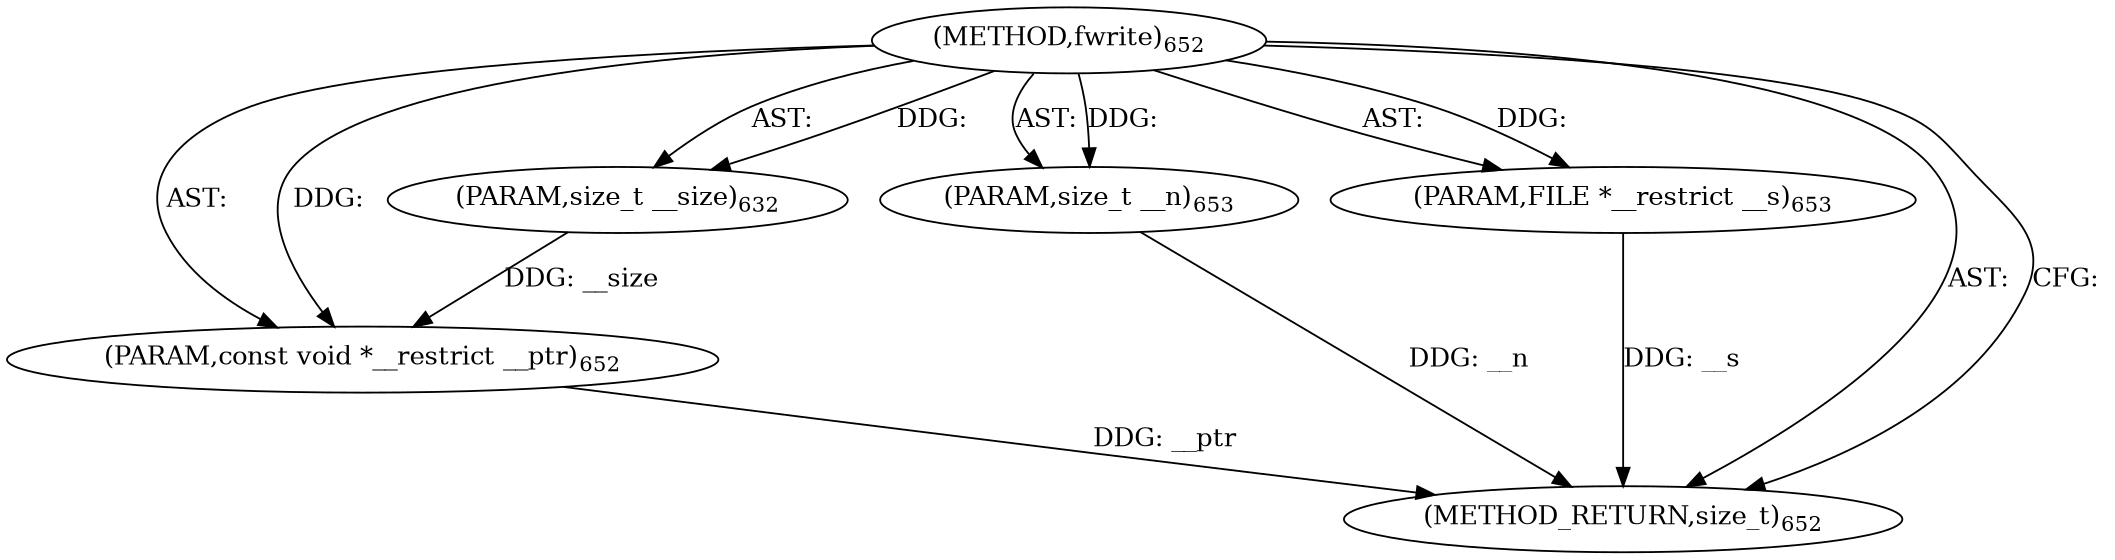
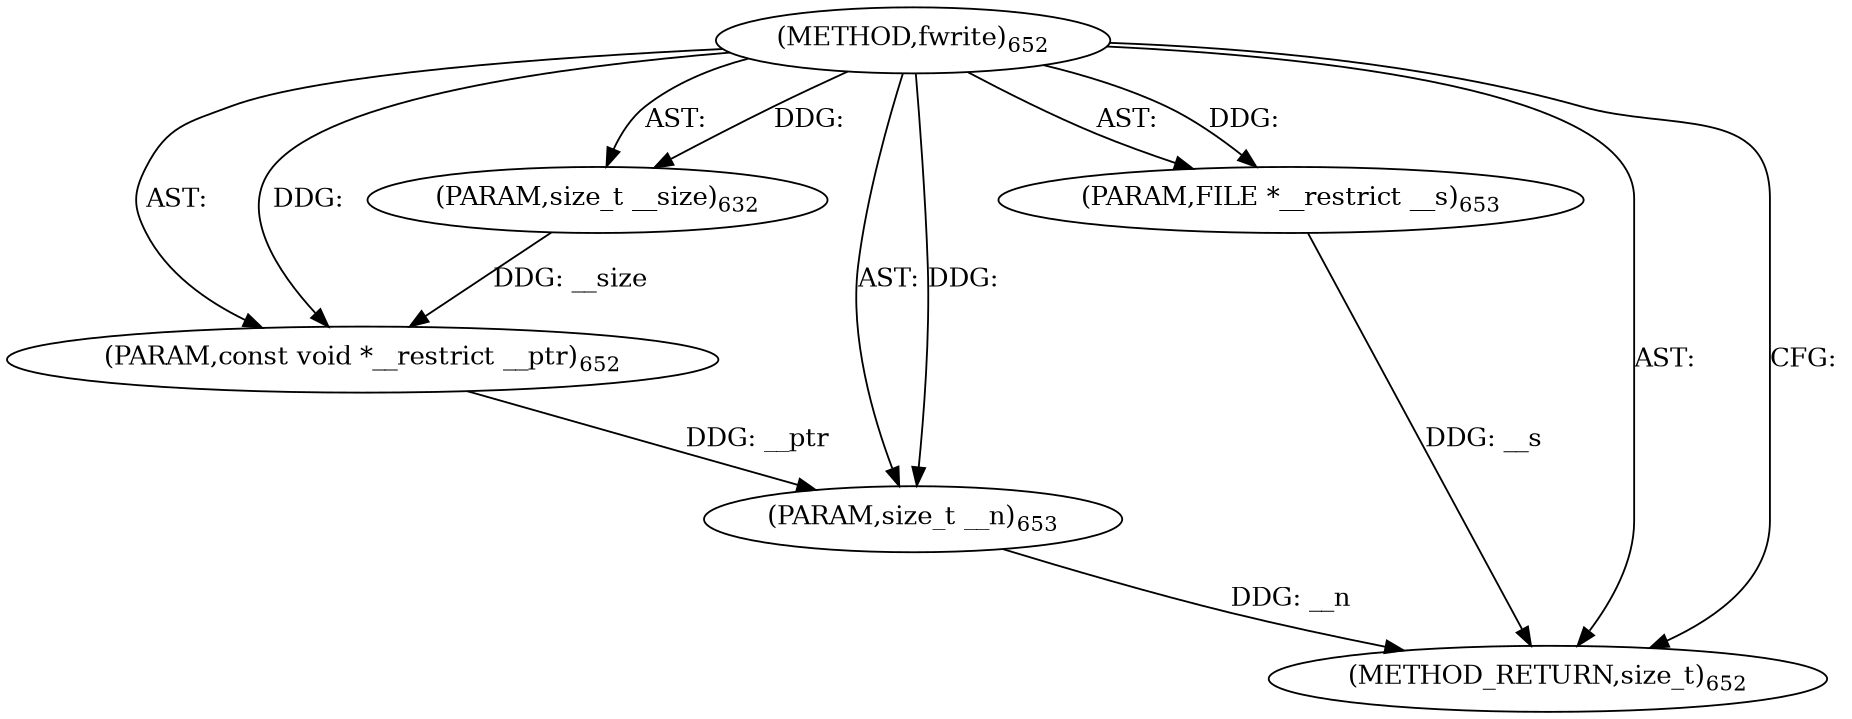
(990, 440) -> (633, 438)
